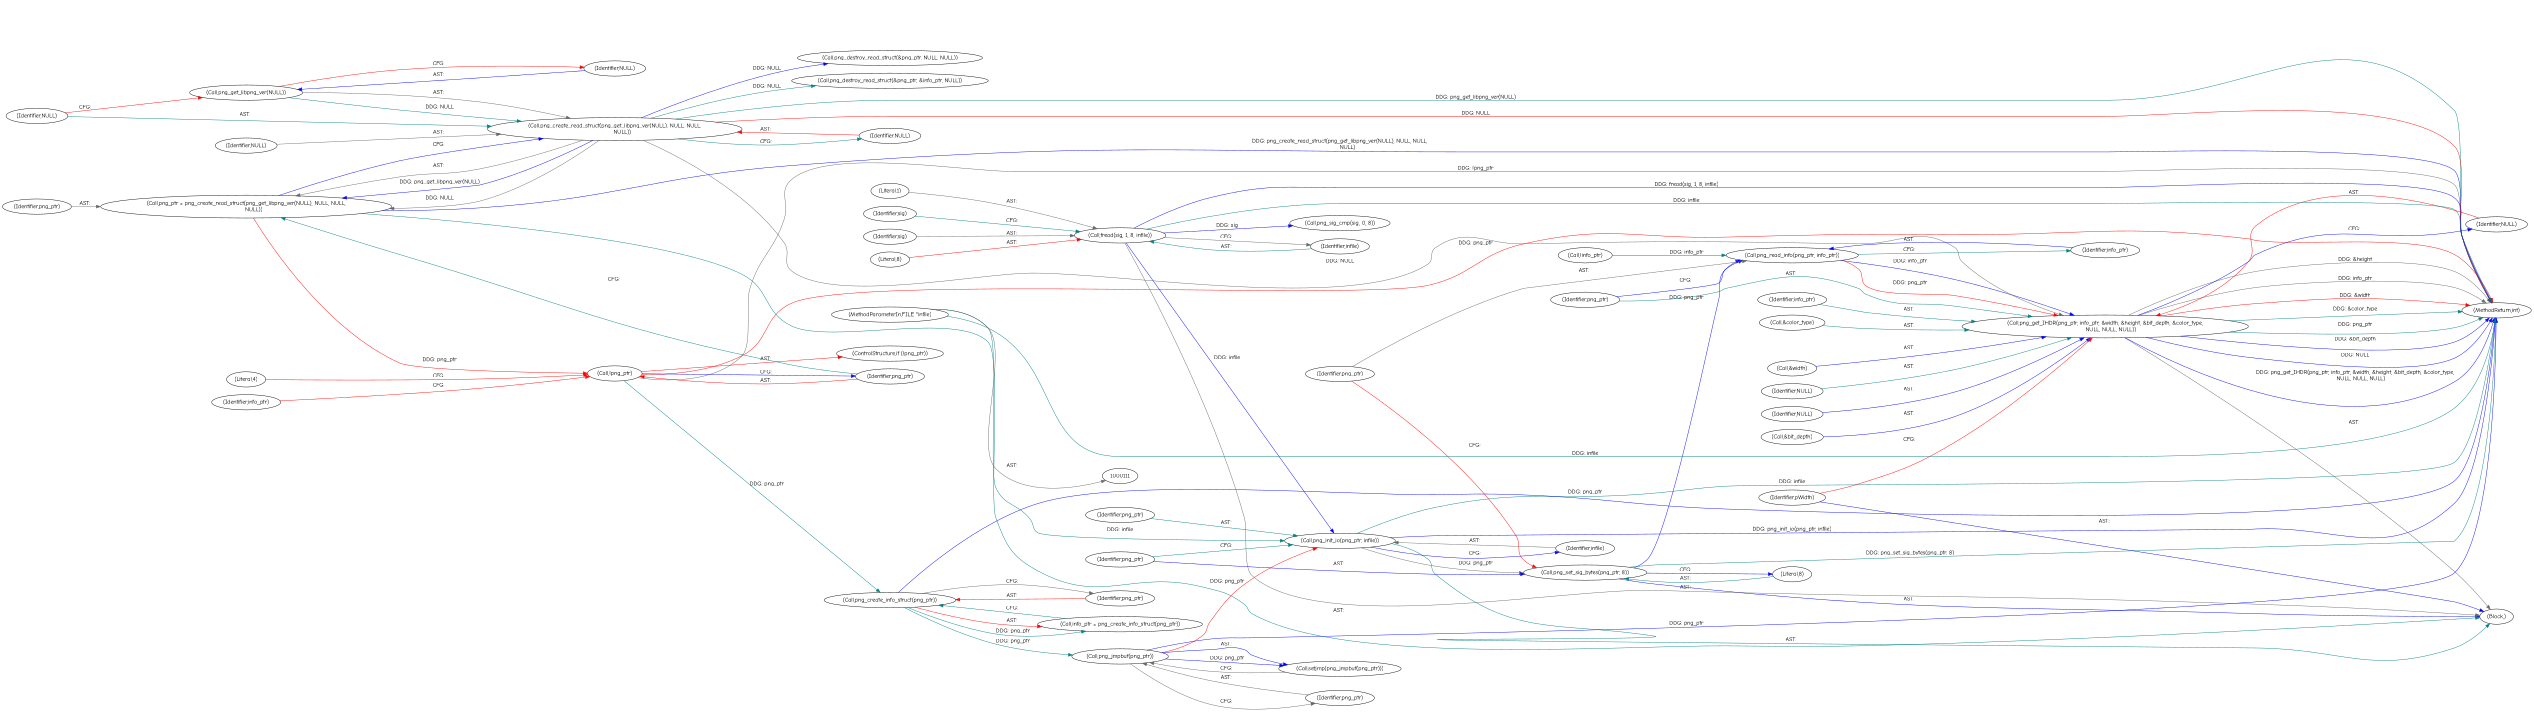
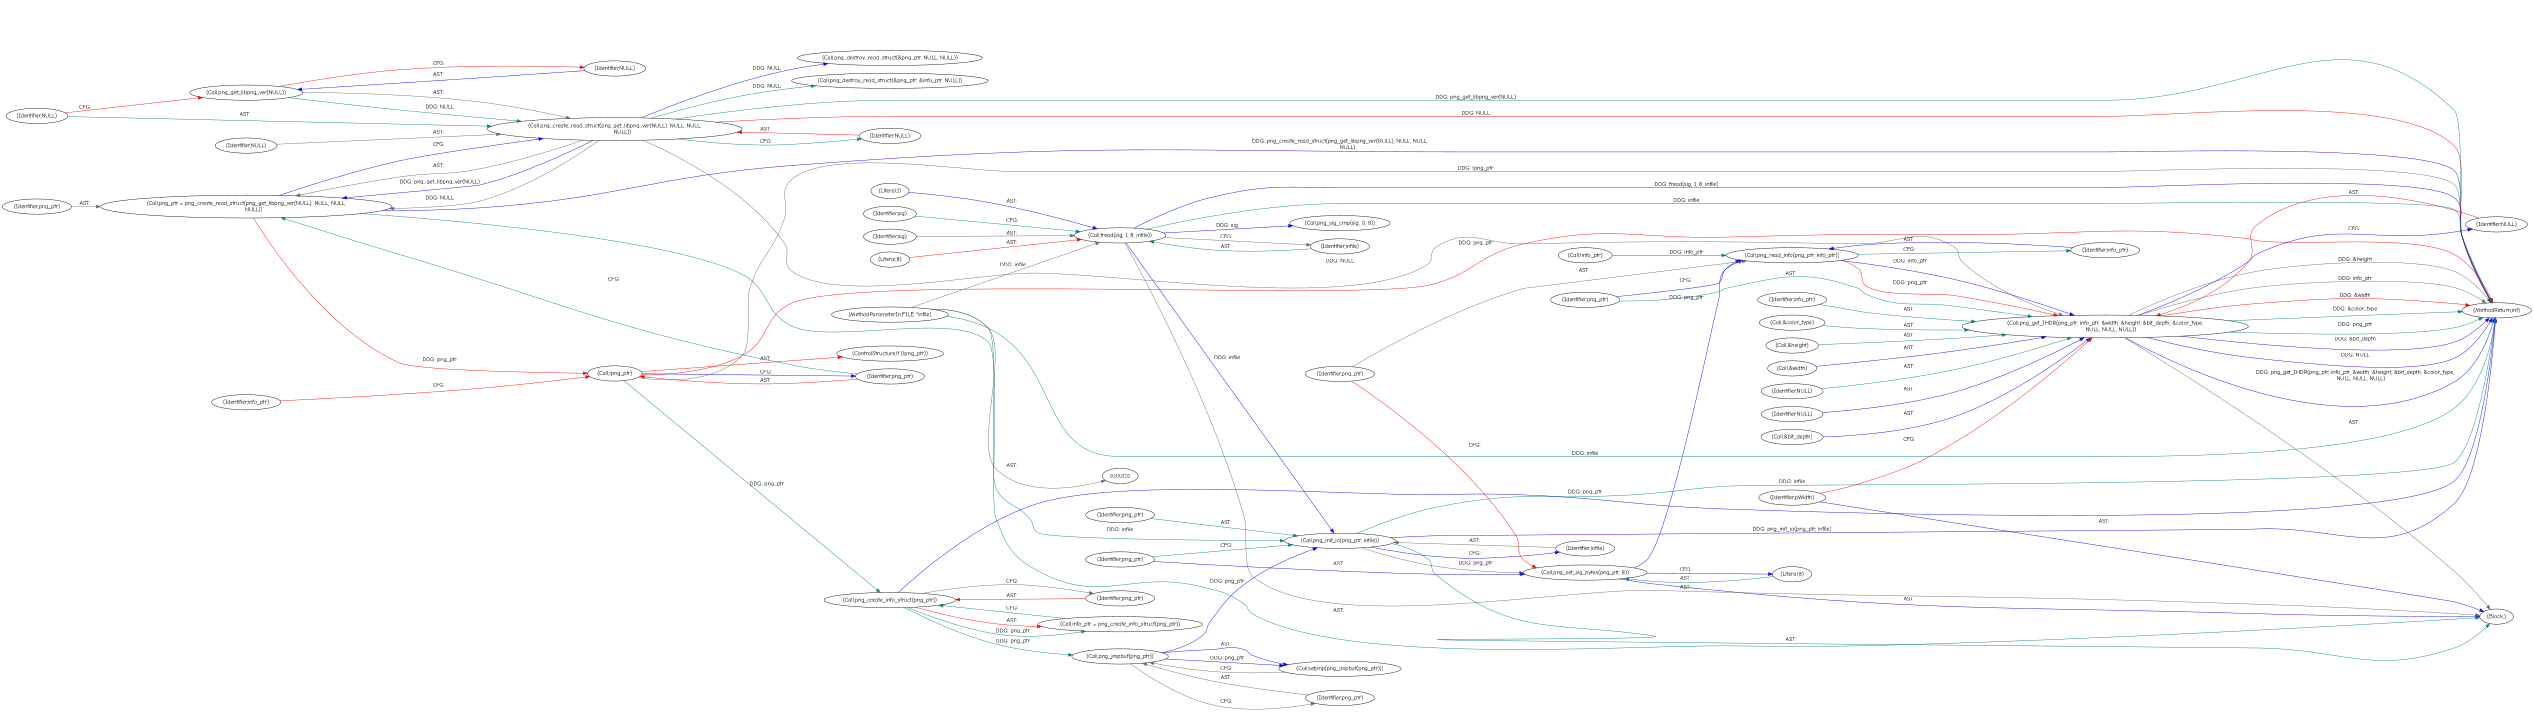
(1002, 205) -> (1002, 205)
none -> (994, 279)
none -> (1792, 346)
(246, 379) -> none
(1120, 476) -> (1120, 476)
(2155, 550) -> none
(1228, 599) -> (1228, 599)
(1930, 619) -> none
